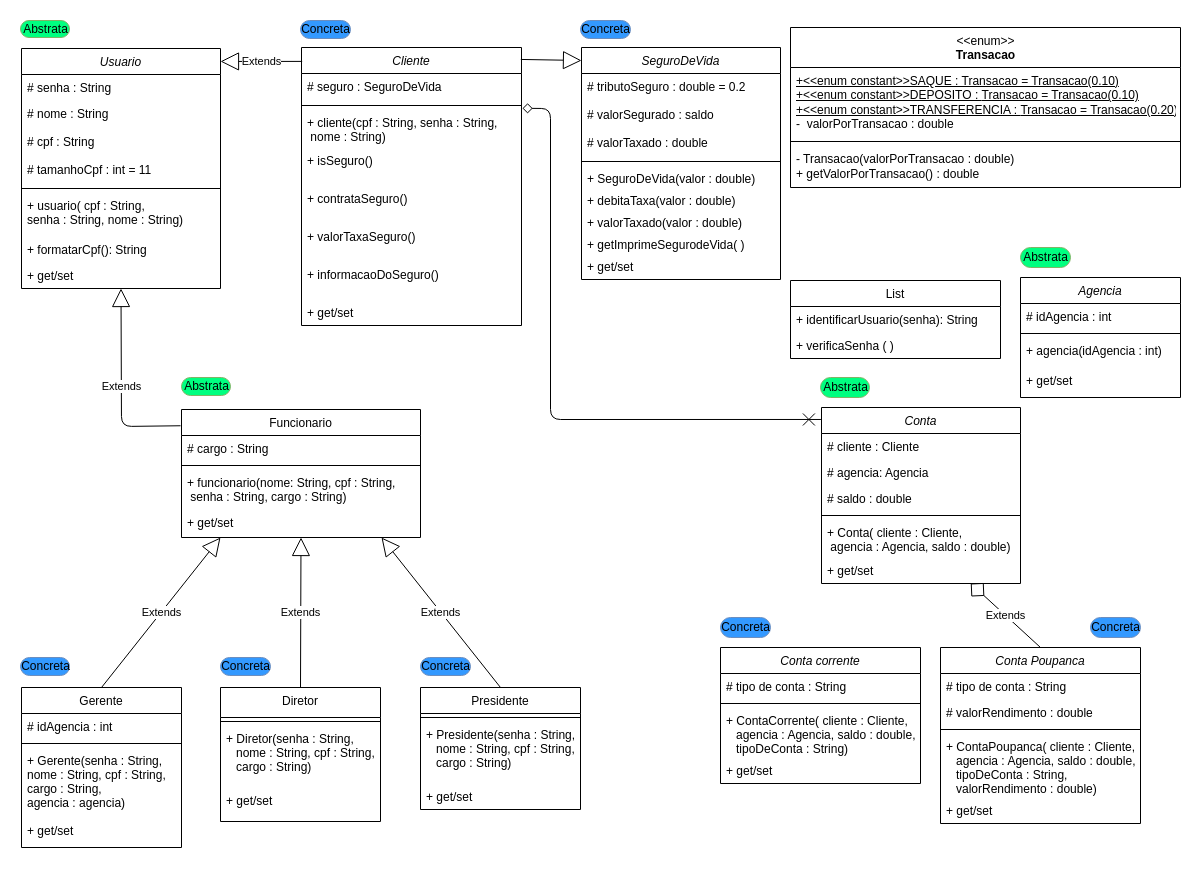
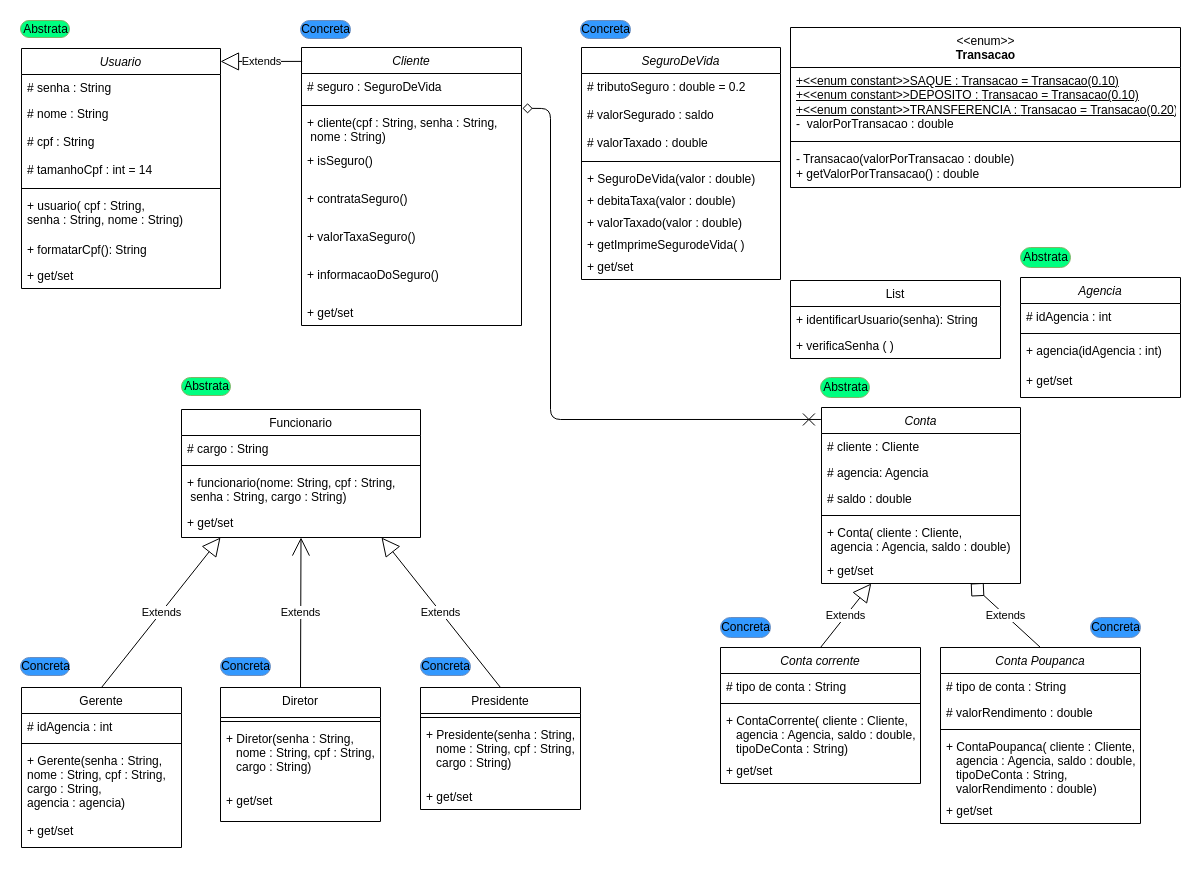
(542, 60) -> none
(93, 170) -> (93, 170)
(121, 391) -> none
(301, 557) -> (301, 549)
none -> (840, 623)
